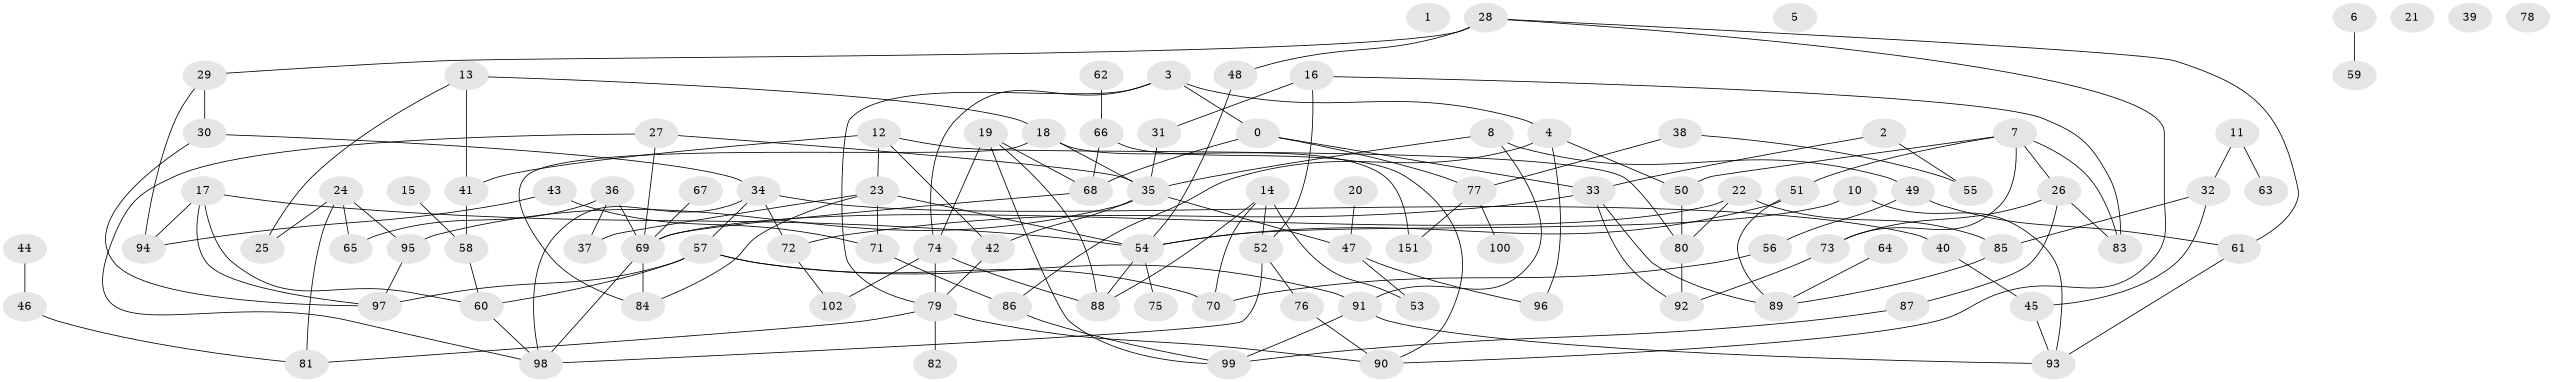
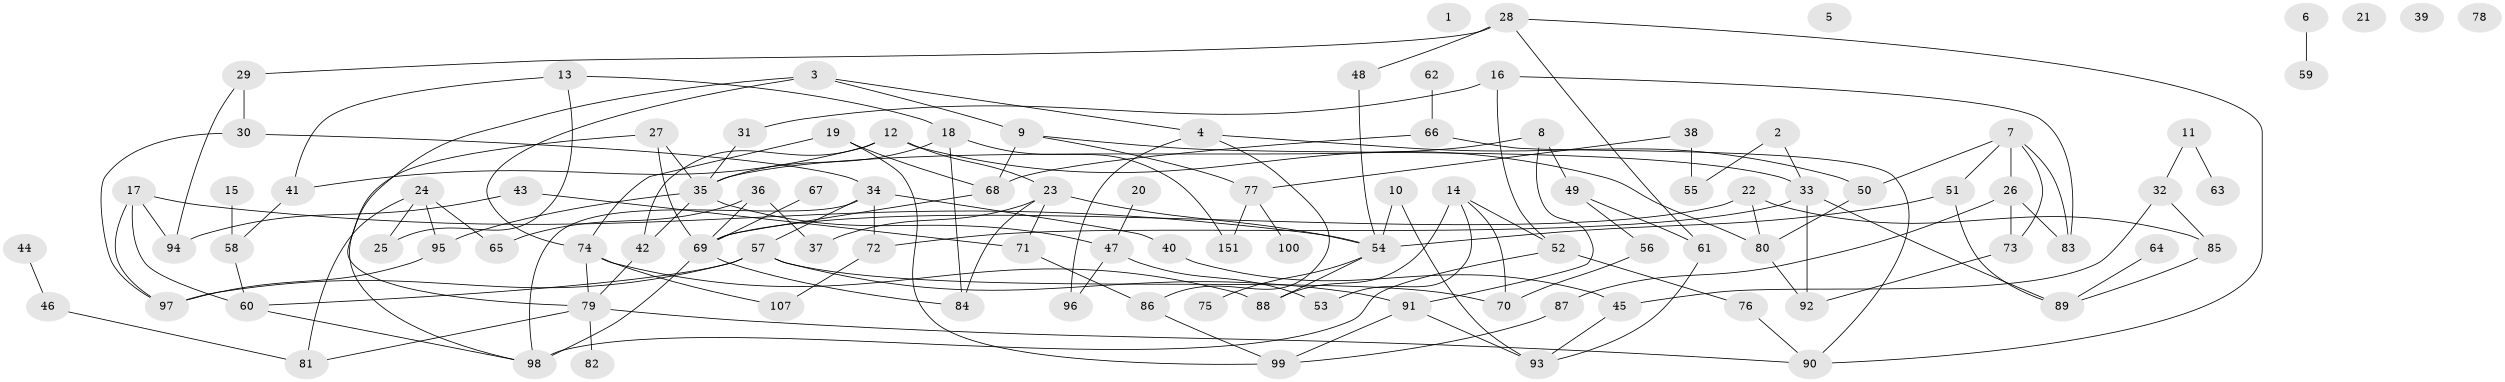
(1258, 133) -> (1022, 133)
(1060, 206) -> none
(832, 307) -> (781, 307)
